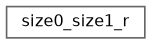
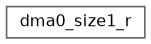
(76, 22) -> (76, 22)
